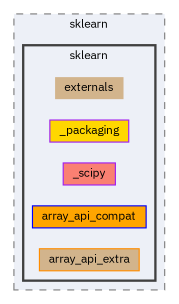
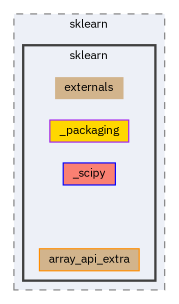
(89, 174) -> (89, 174)
(89, 217) -> none
